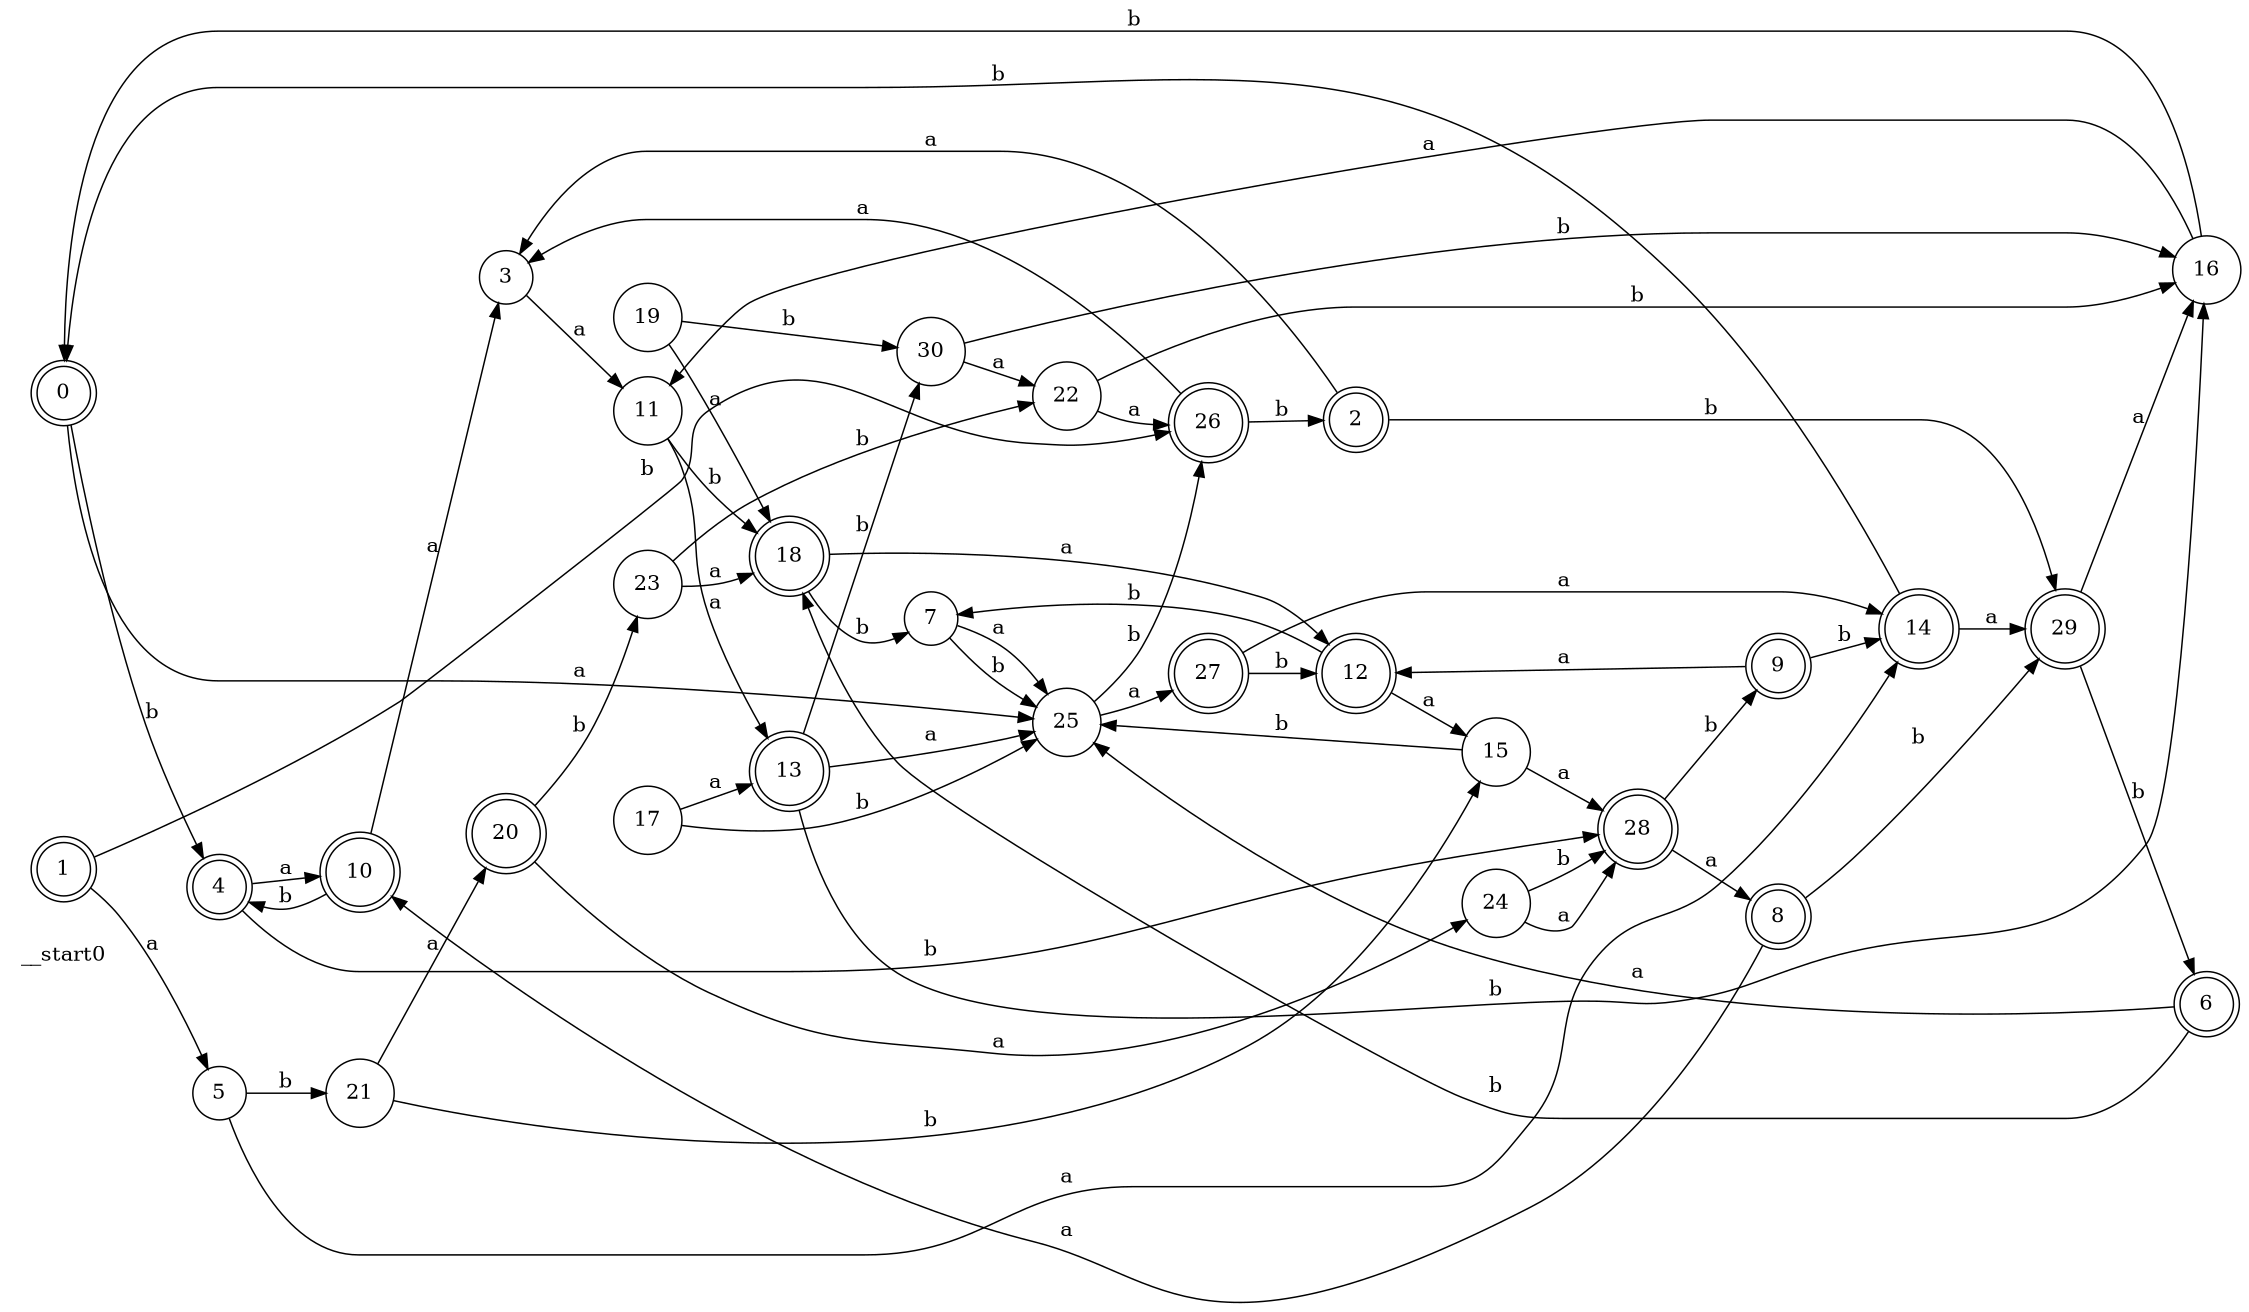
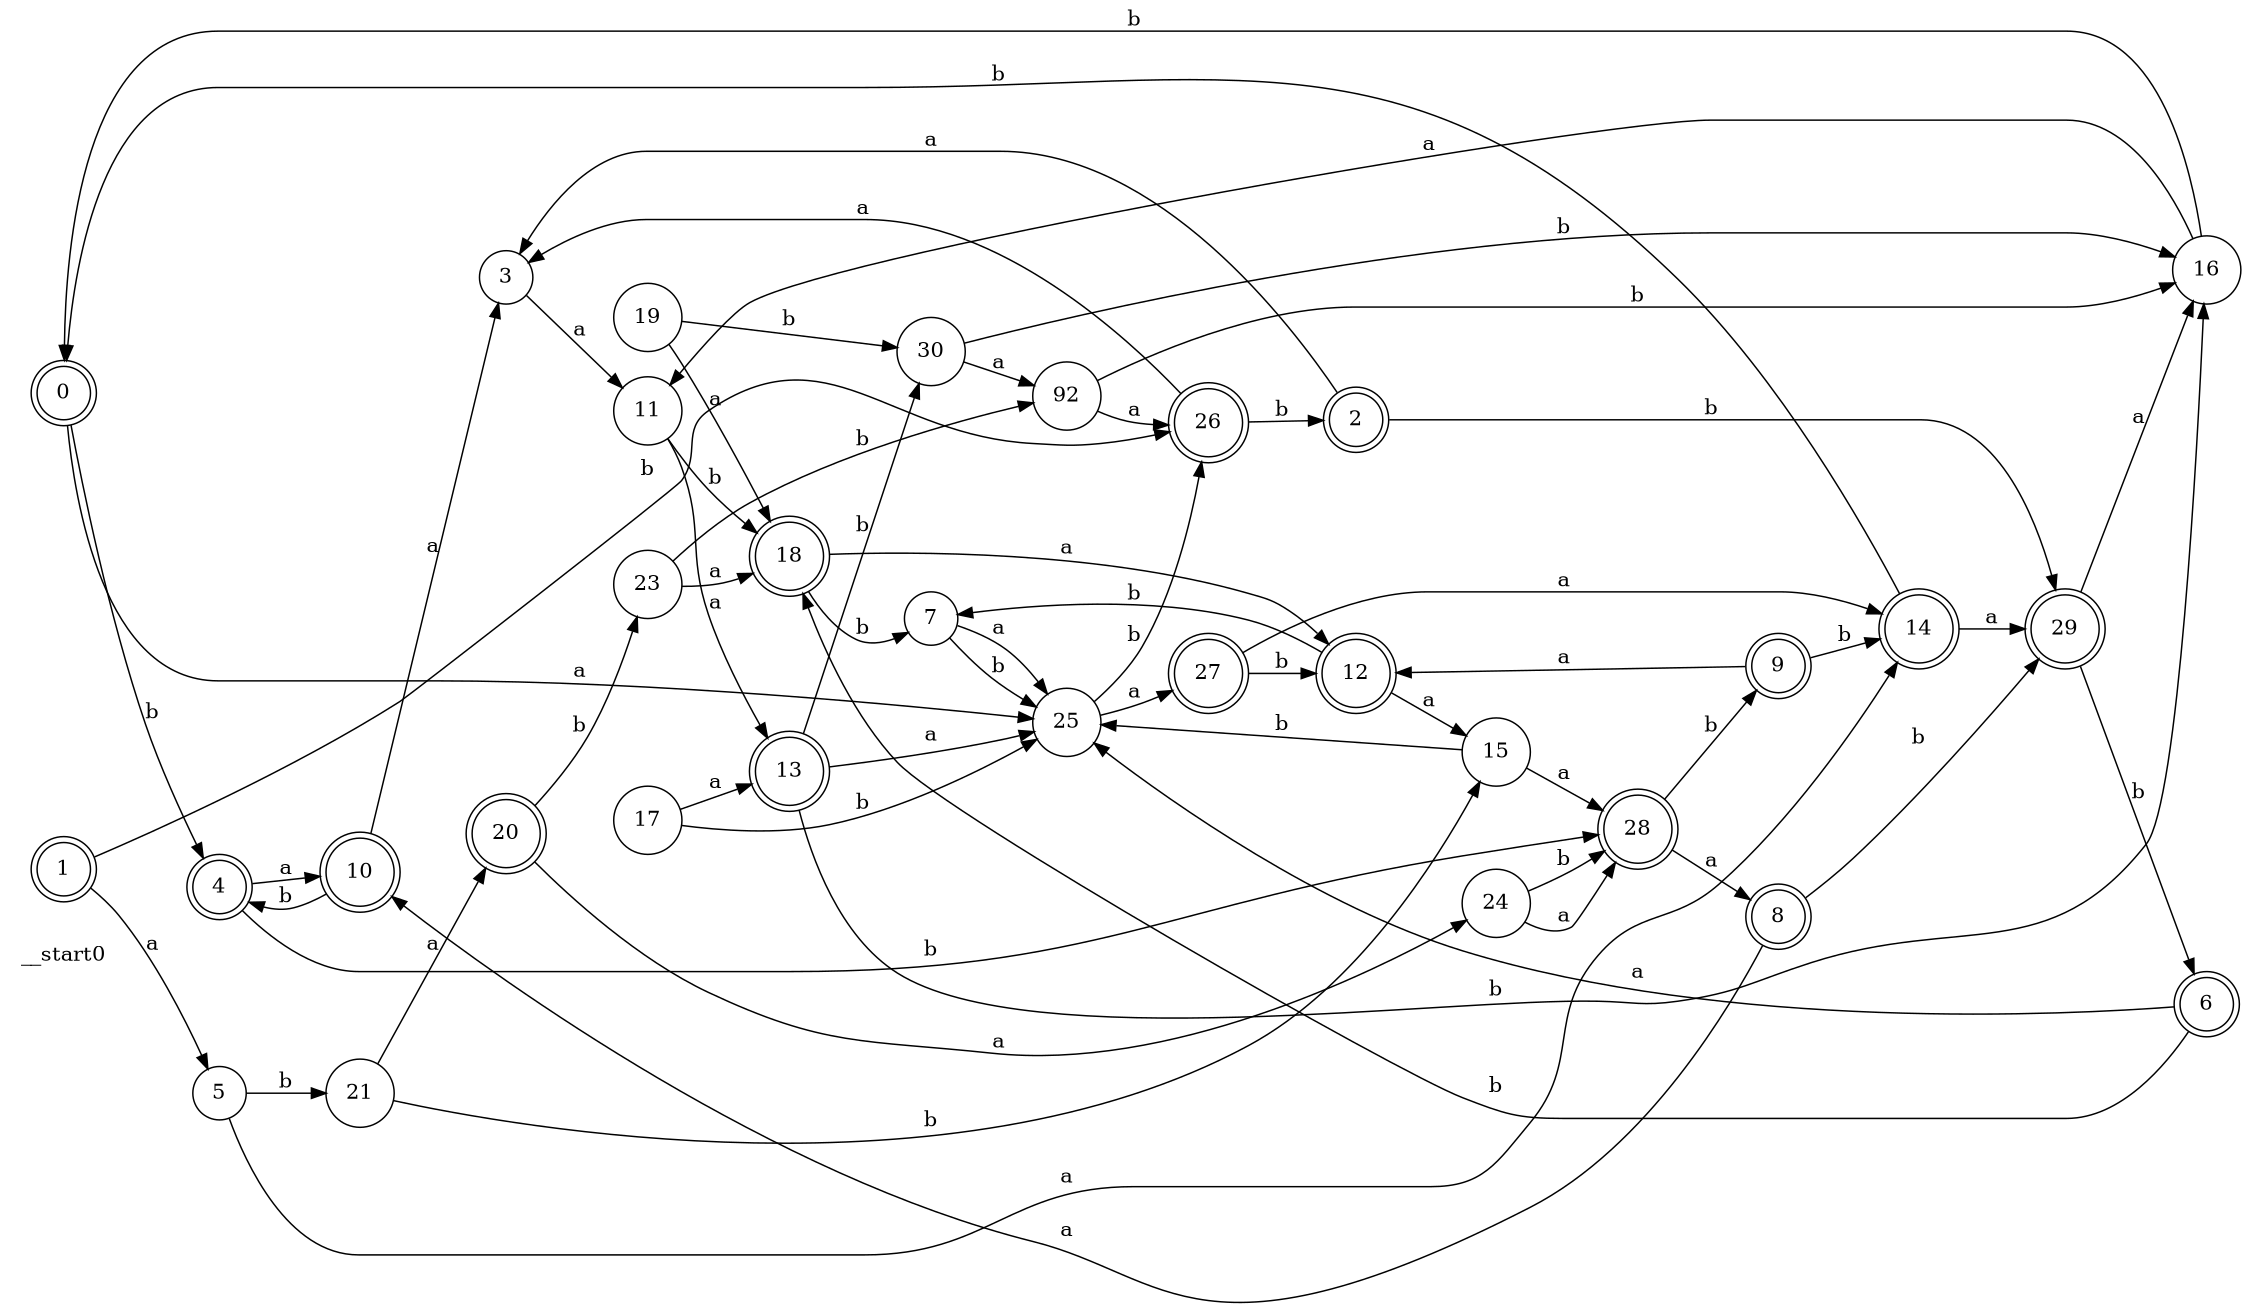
(1067, 396) -> (1067, 396)
